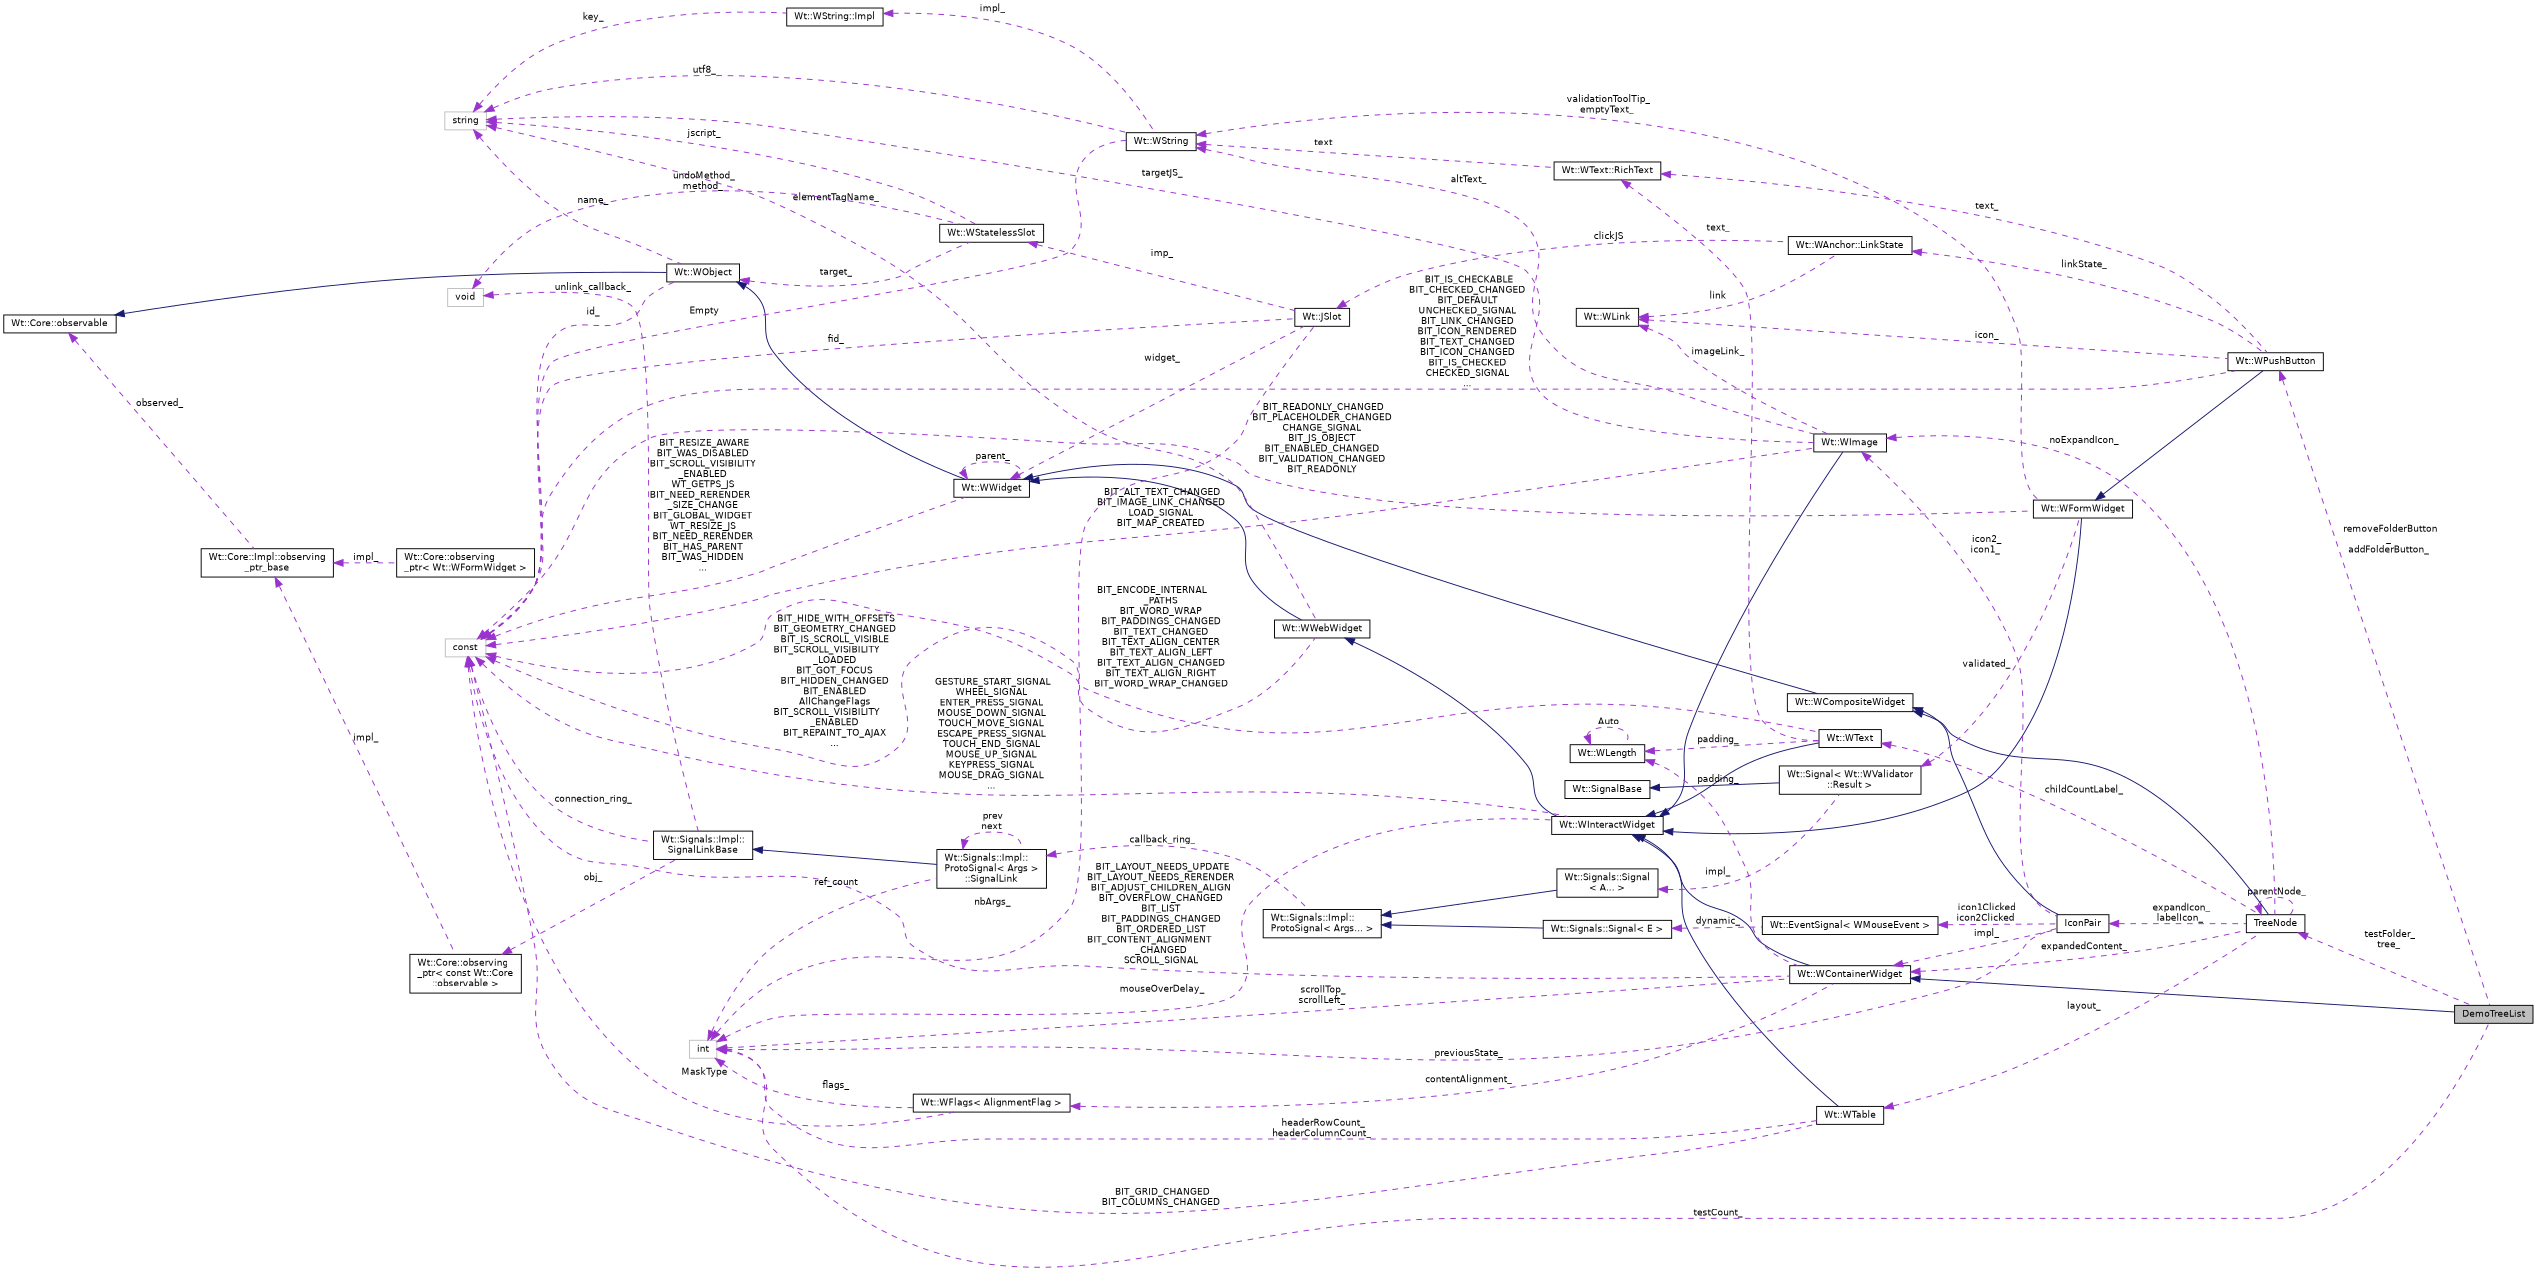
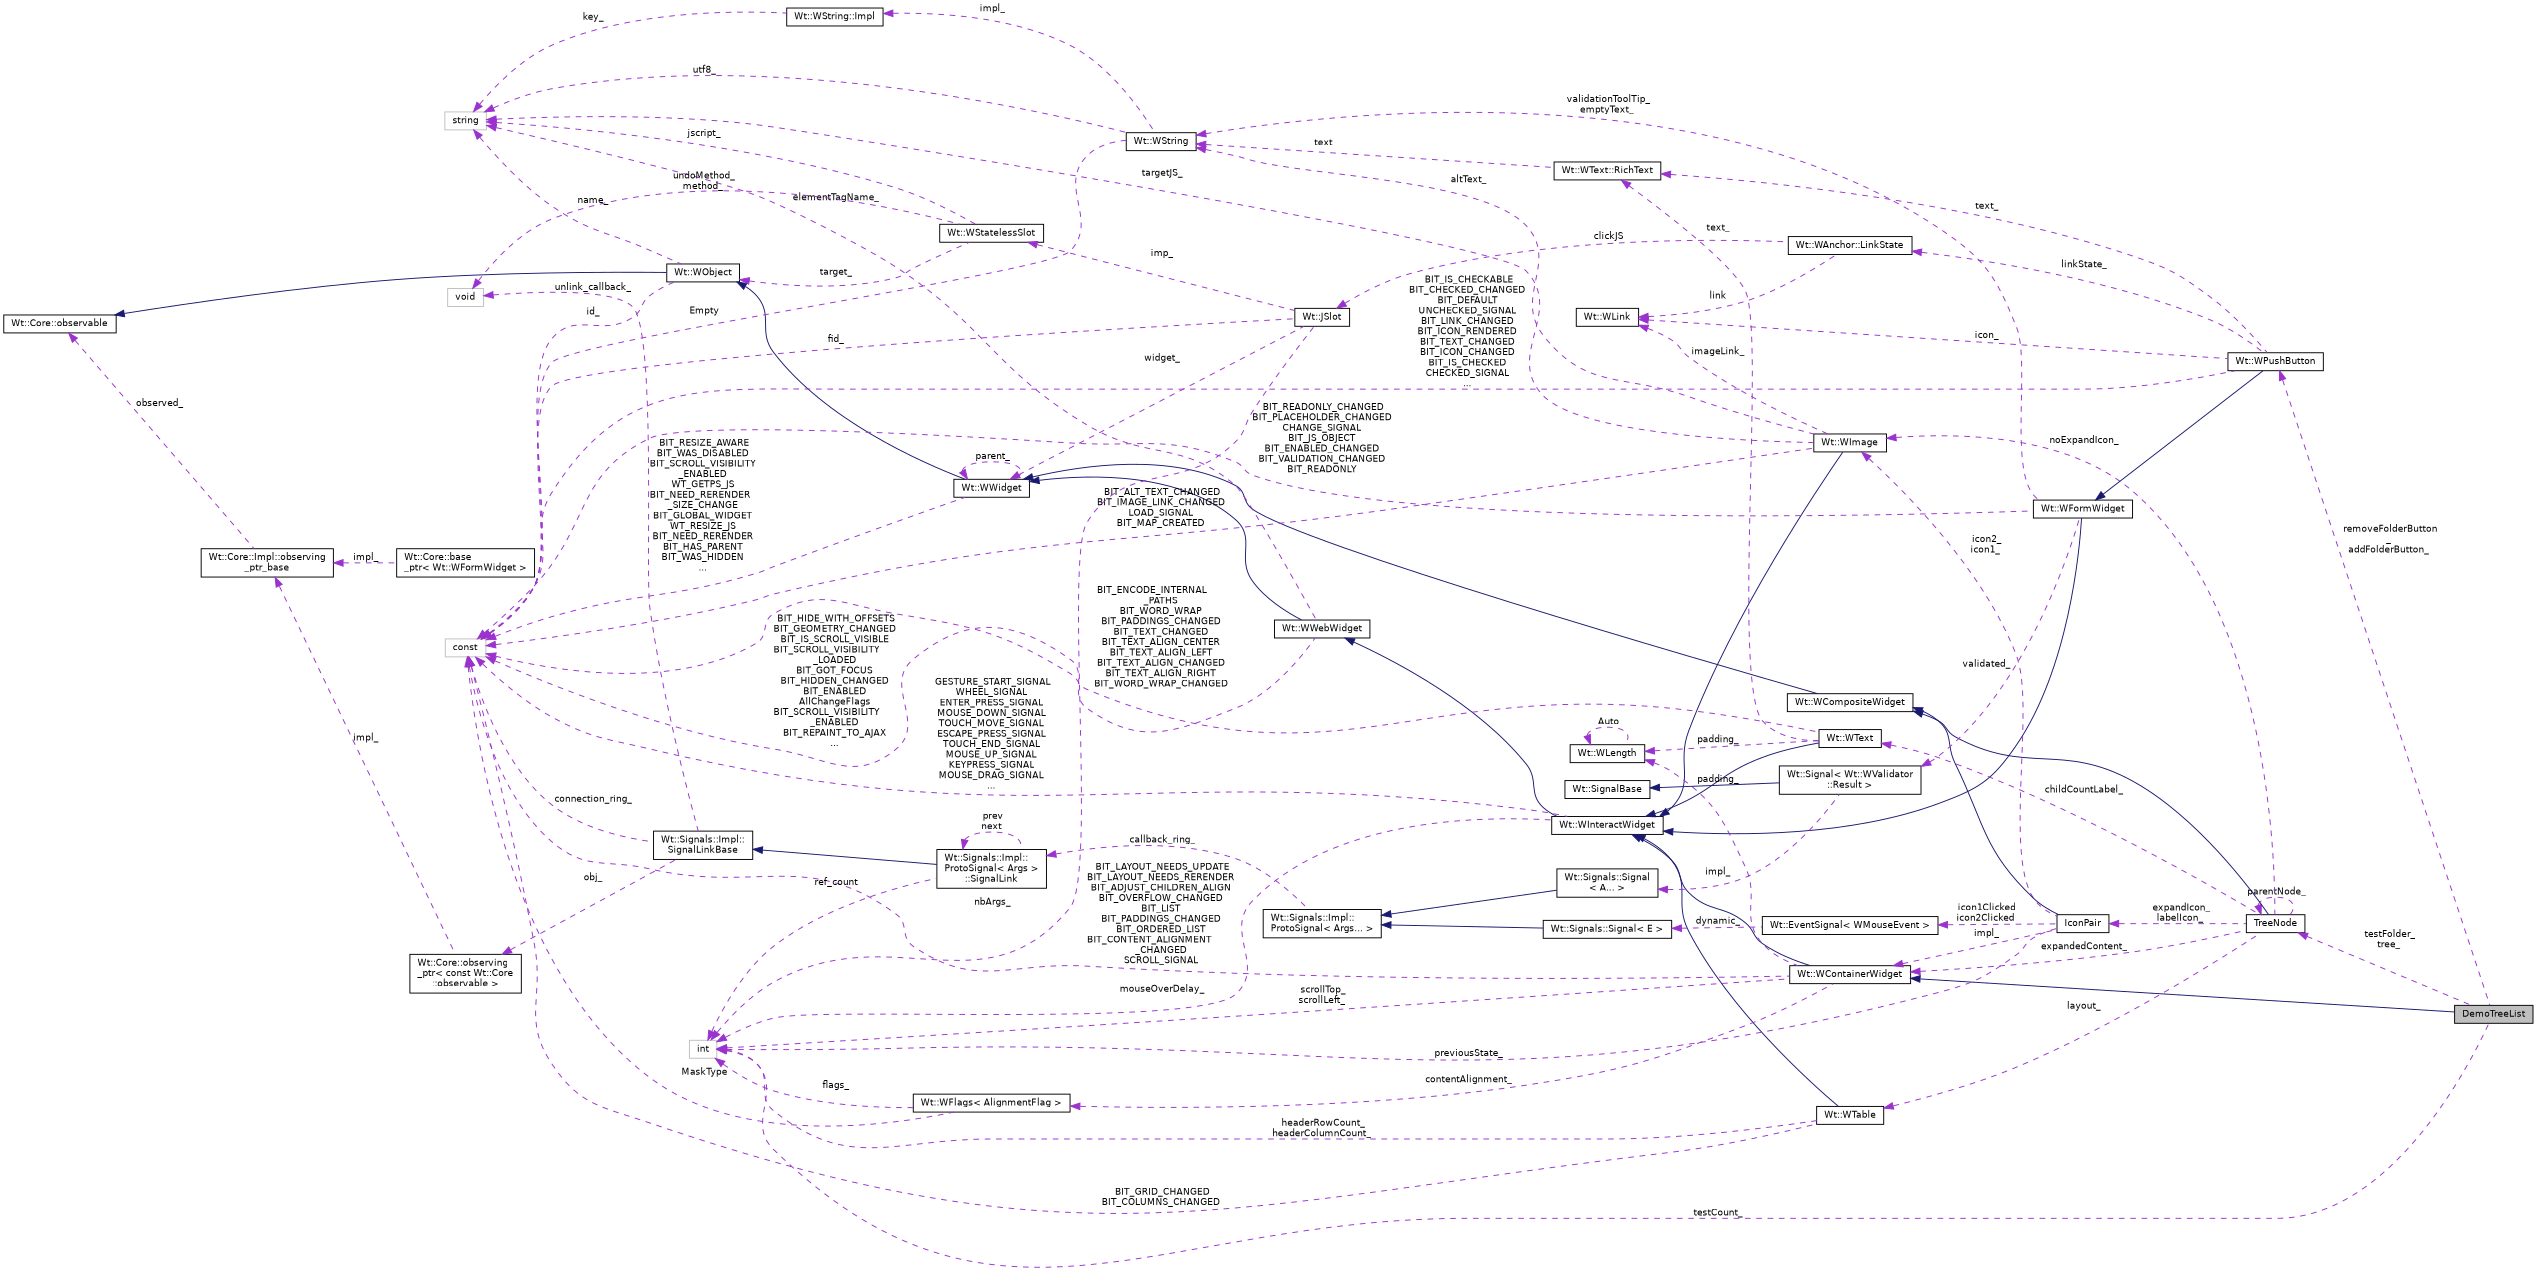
(466, 563) -> (466, 563)
